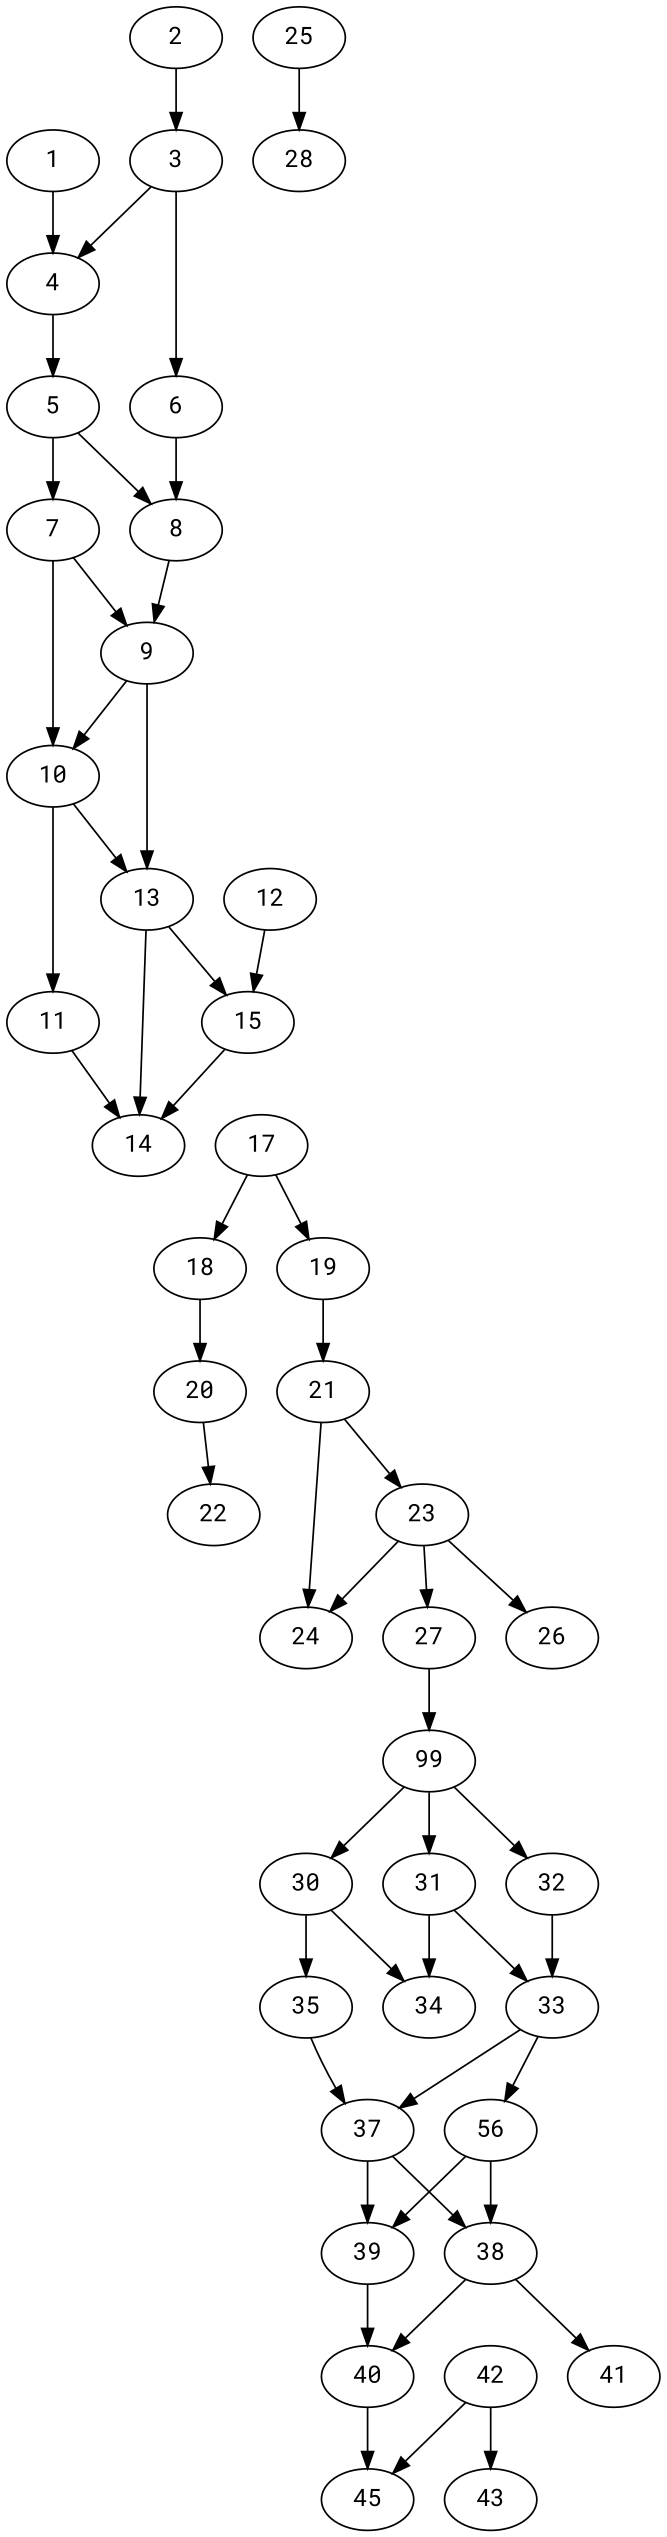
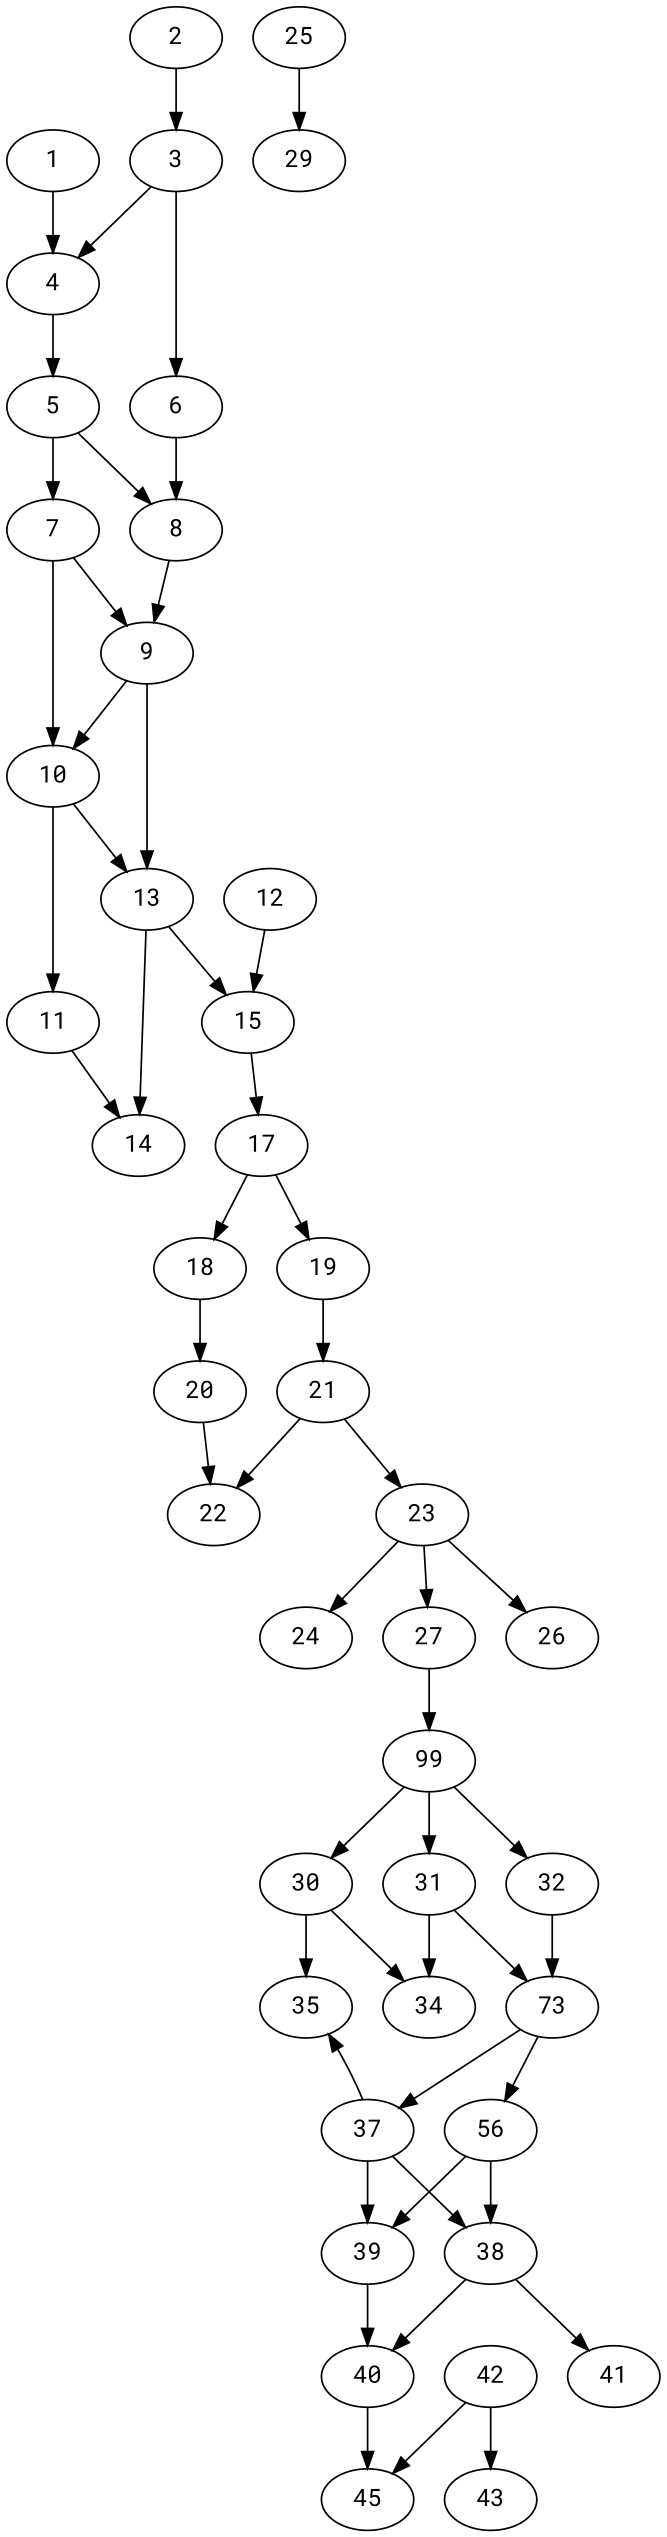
(299, 161) -> (299, 161)
(199, 1078) -> (254, 1076)
(315, 1506) -> (274, 1447)
(552, 2007) -> (552, 2007)
(323, 2063) -> (351, 2074)
